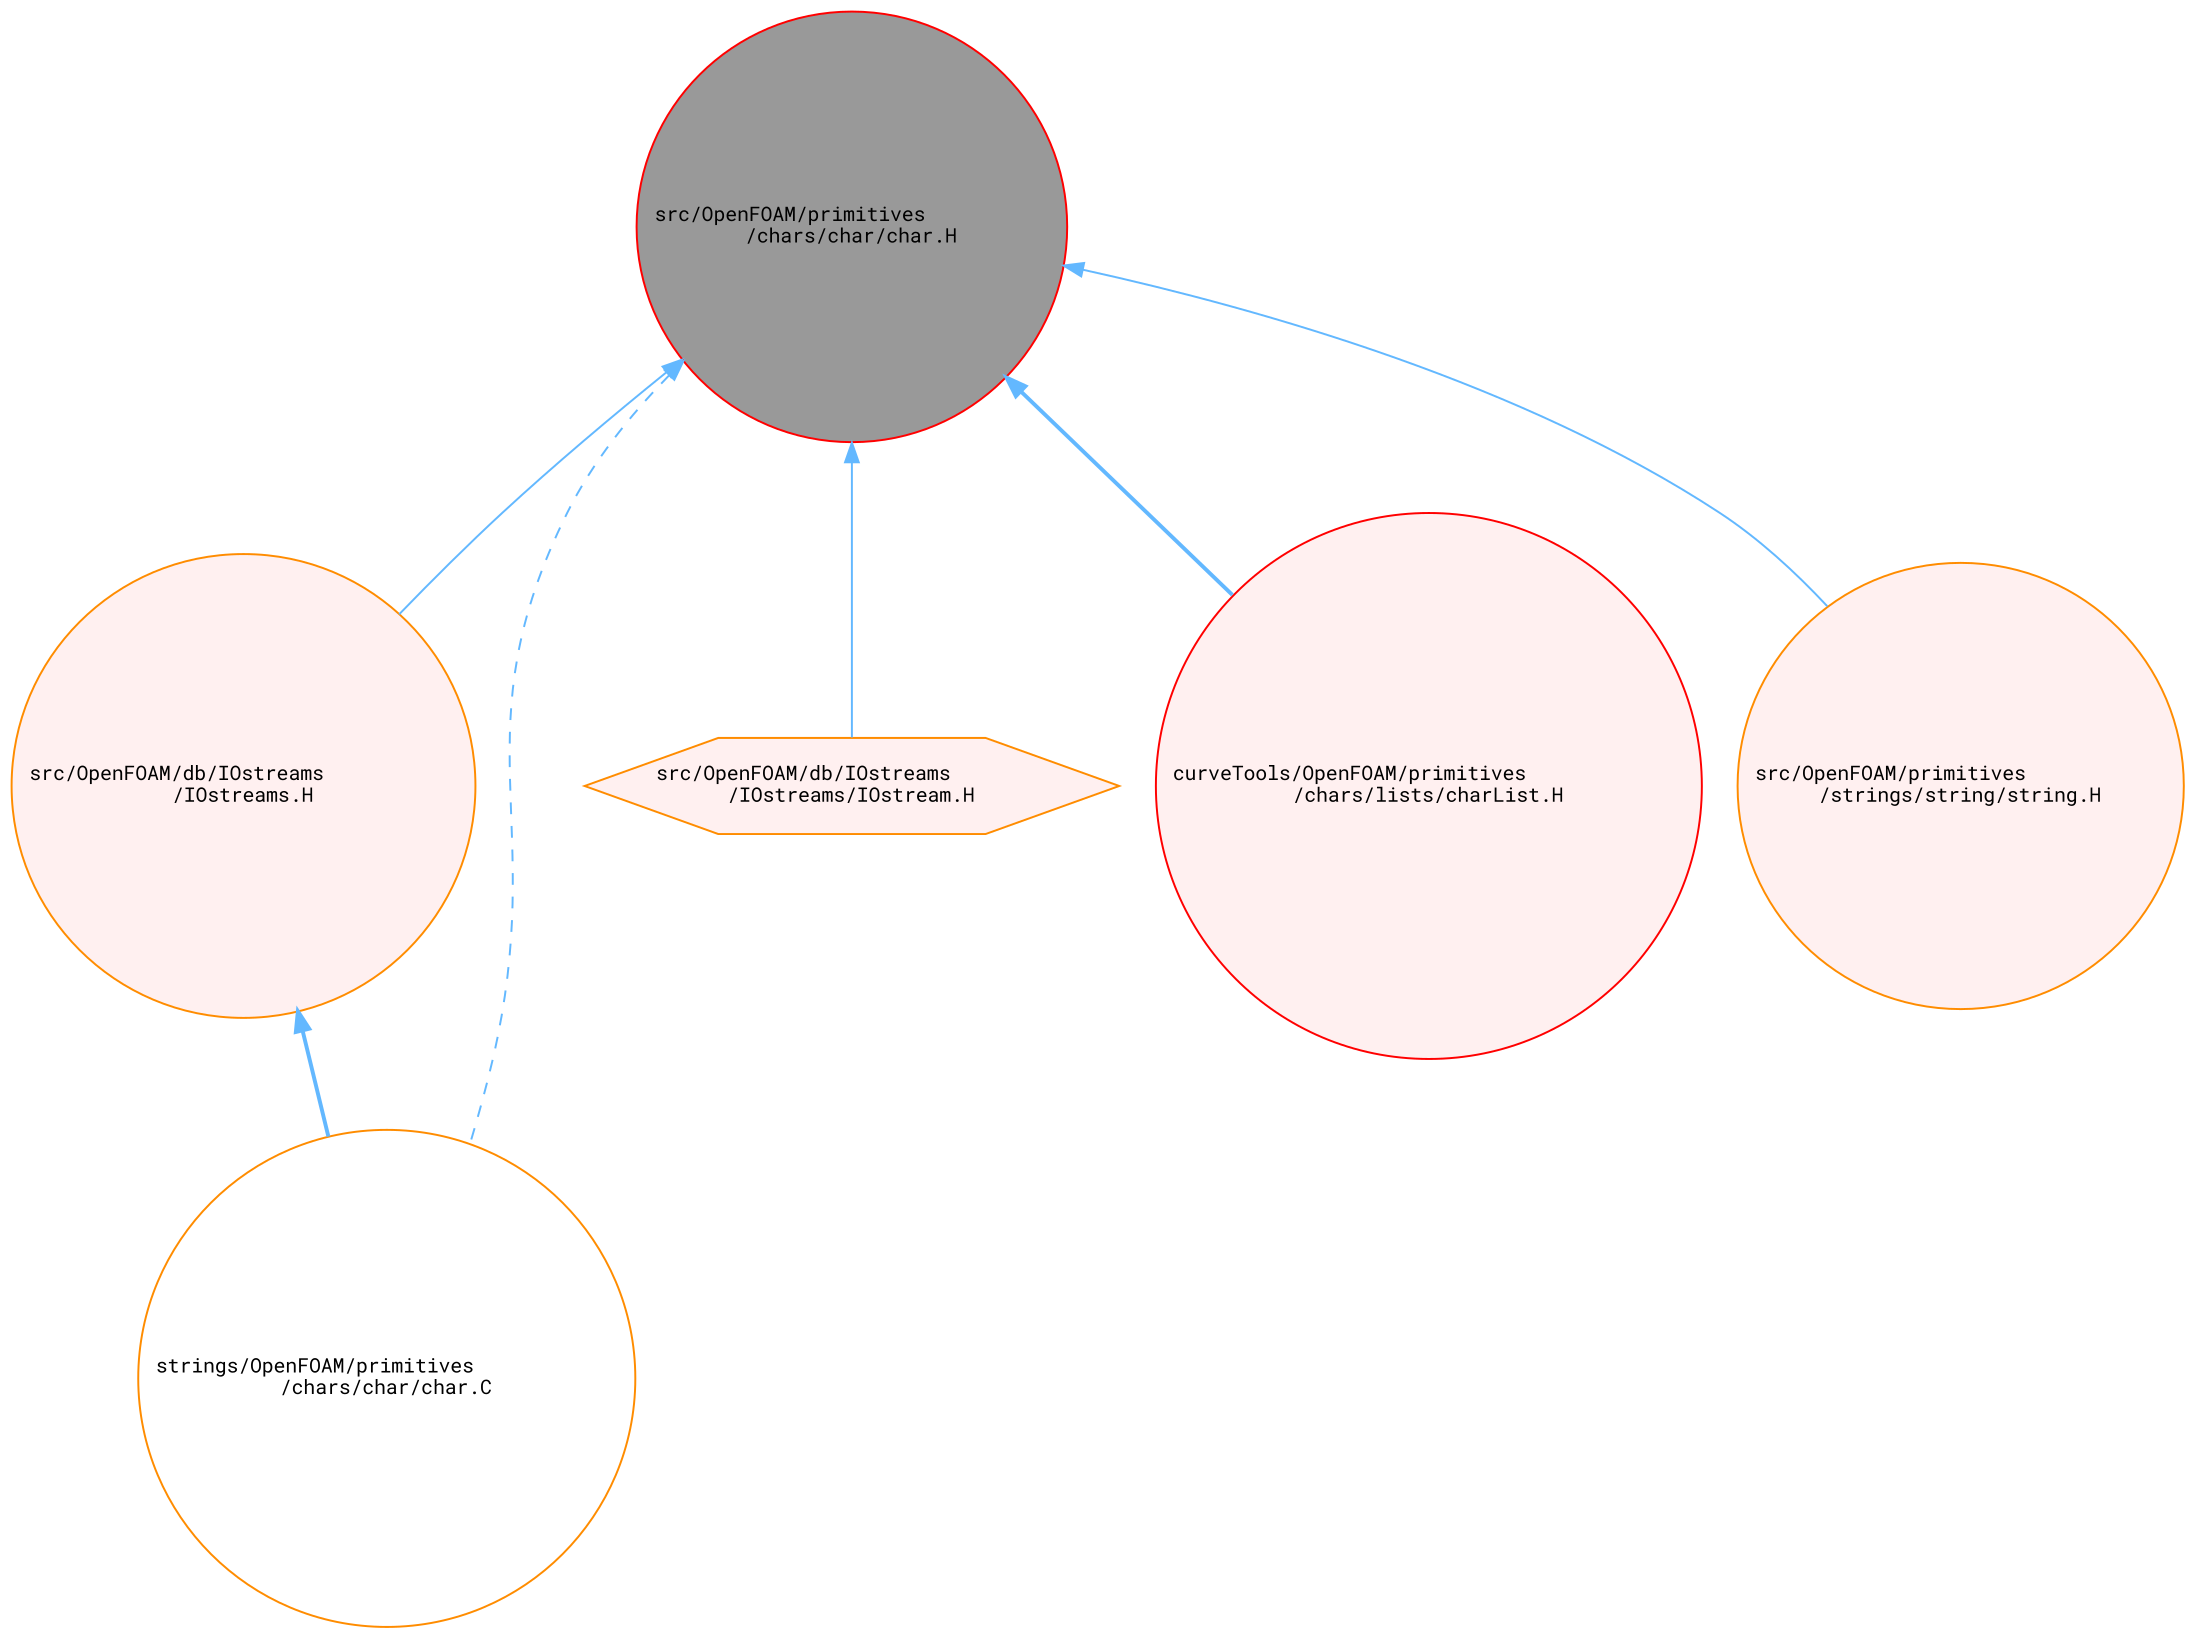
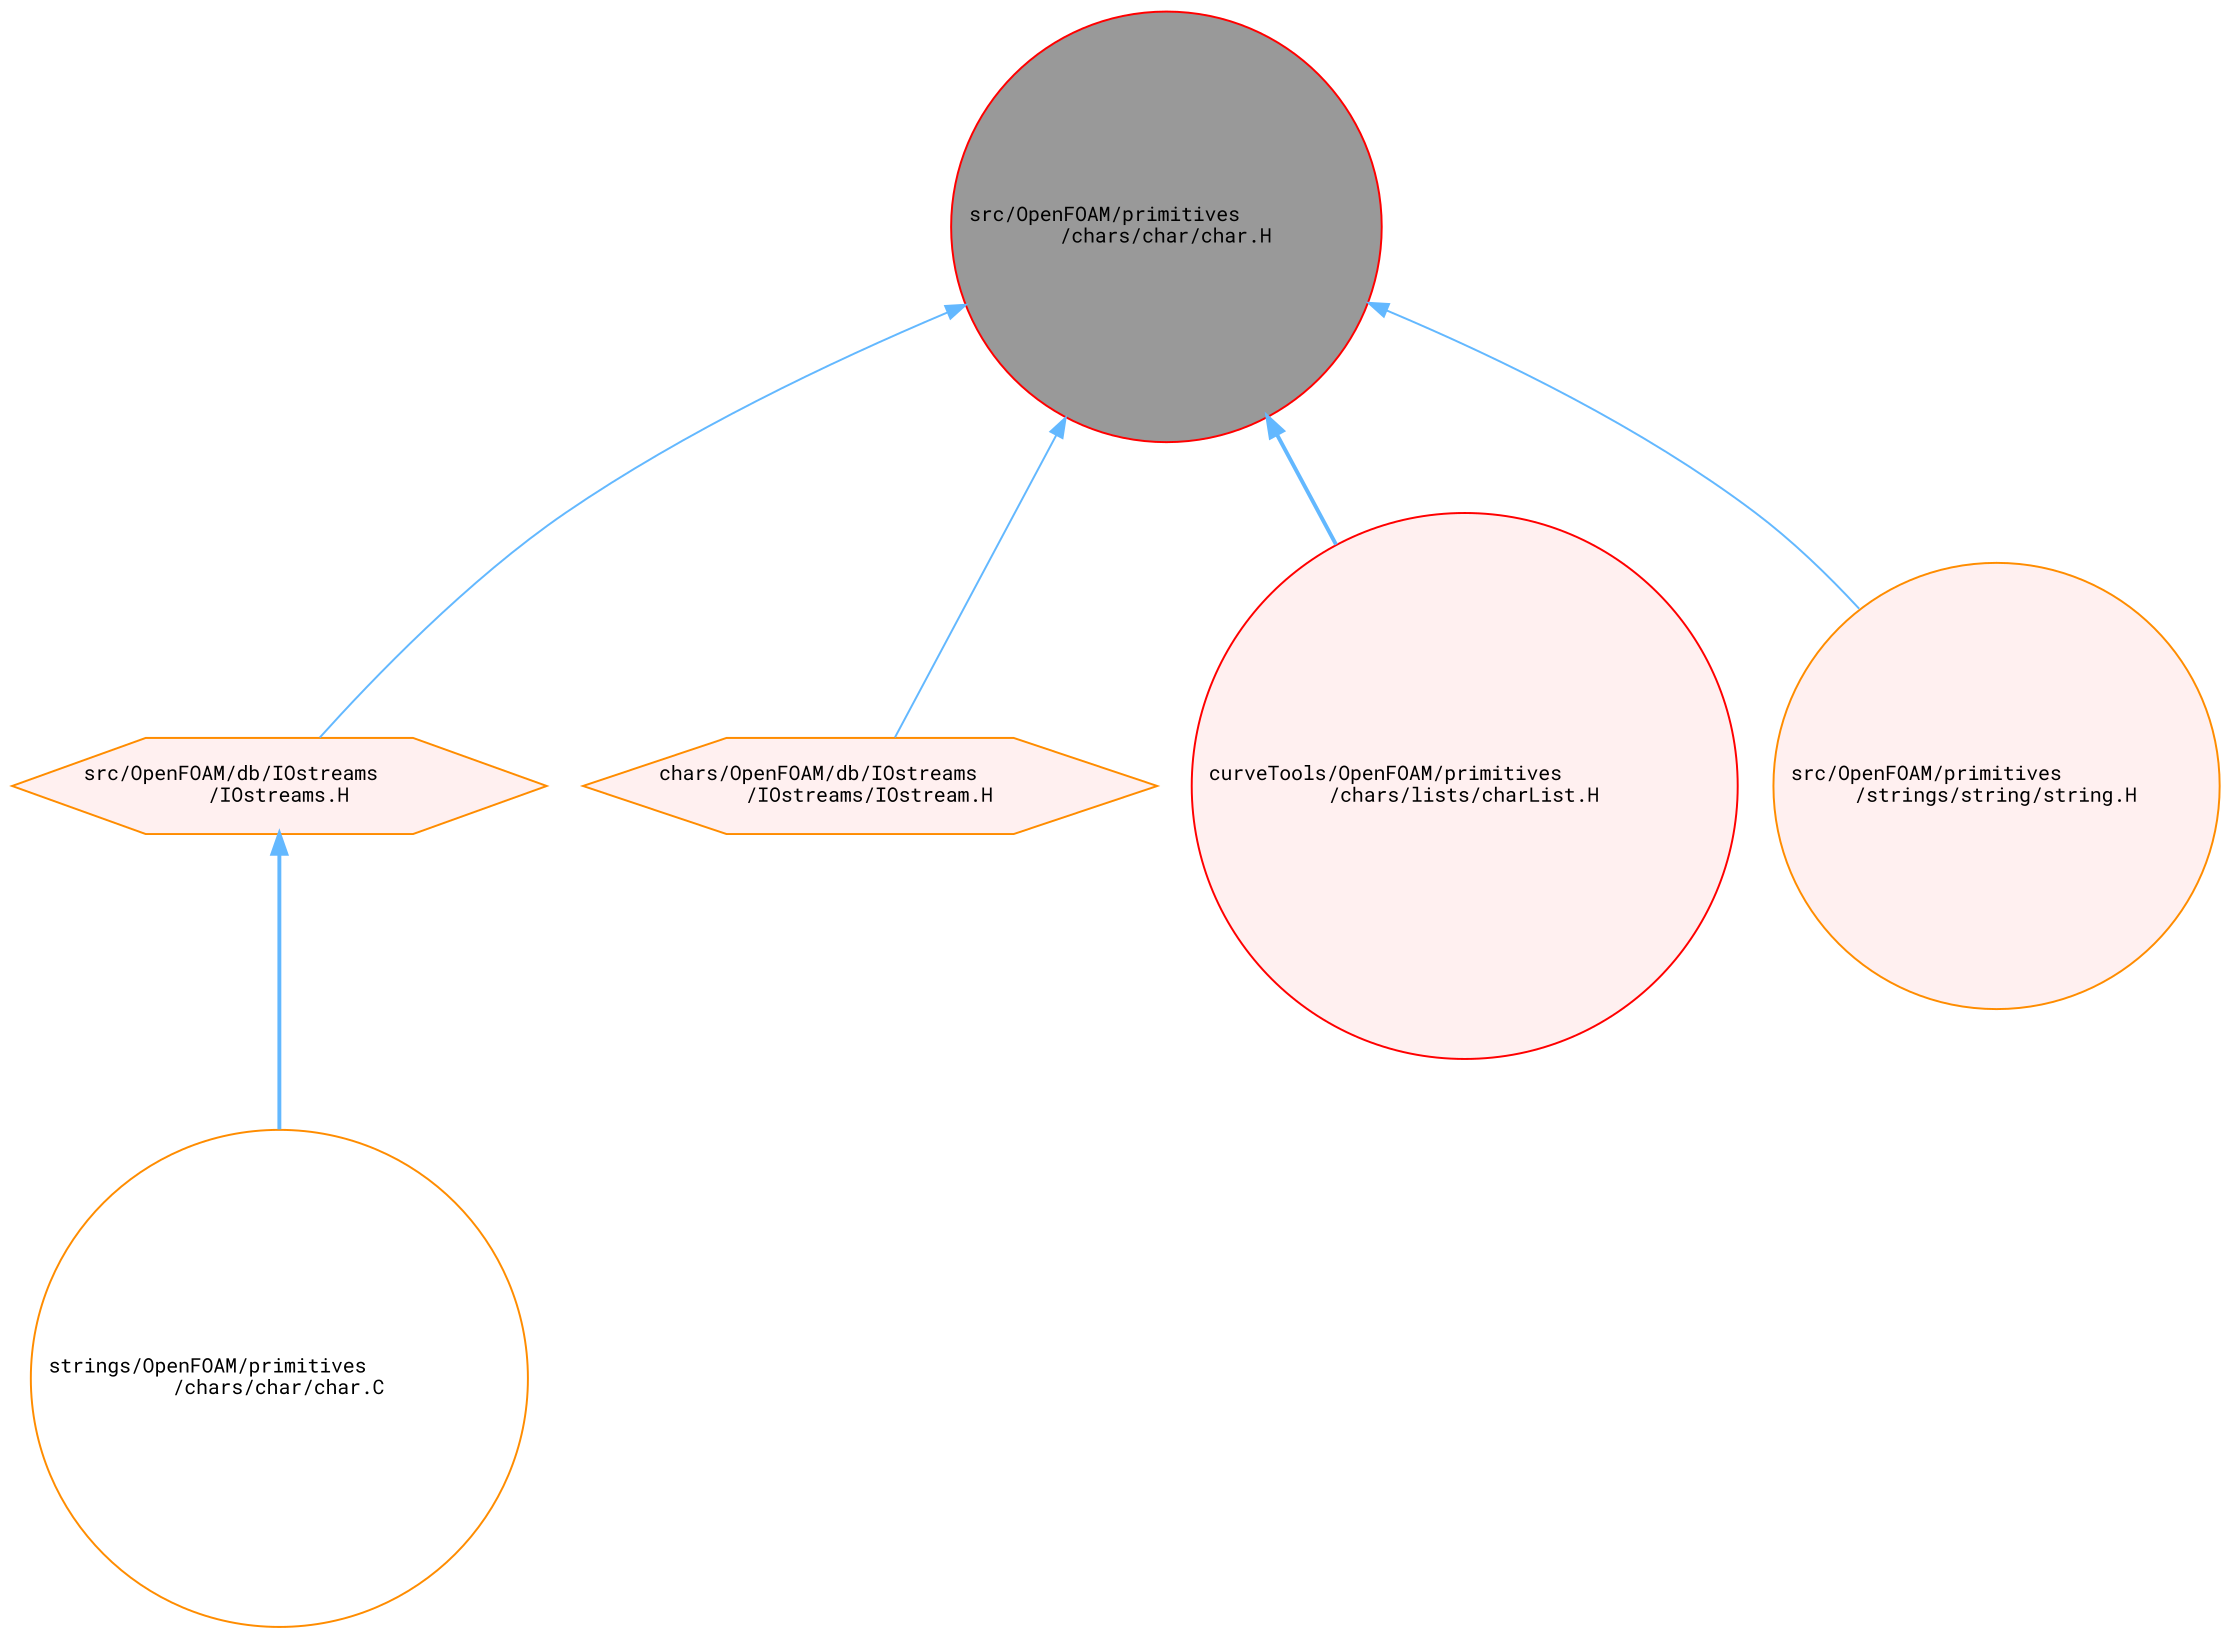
(510, 740) -> none
(244, 786) -> (279, 786)
(852, 786) -> (870, 786)
